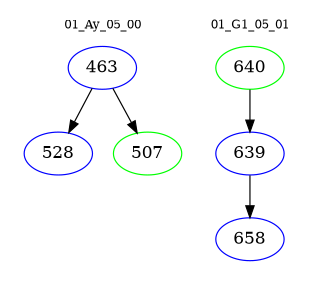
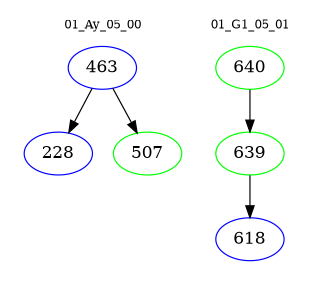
(58, 154) -> (58, 154)
(250, 154) -> (250, 154)
(250, 239) -> (250, 239)
